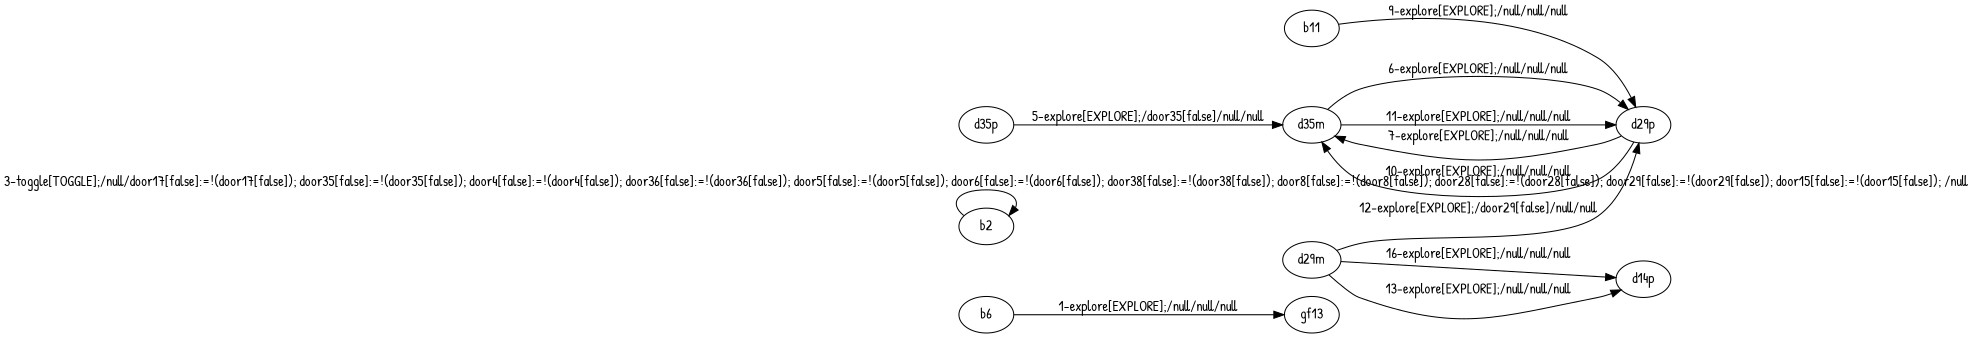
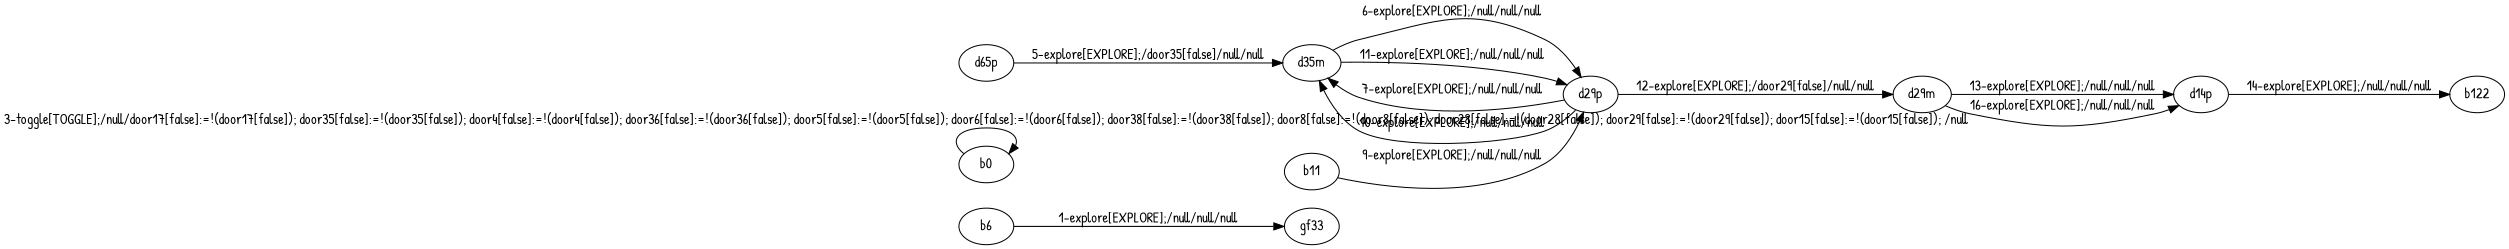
none -> (2477, 94)
(986, 125) -> (986, 63)
(986, 226) -> (986, 164)
(1506, 236) -> (1750, 94)
(1312, 315) -> (1312, 226)
